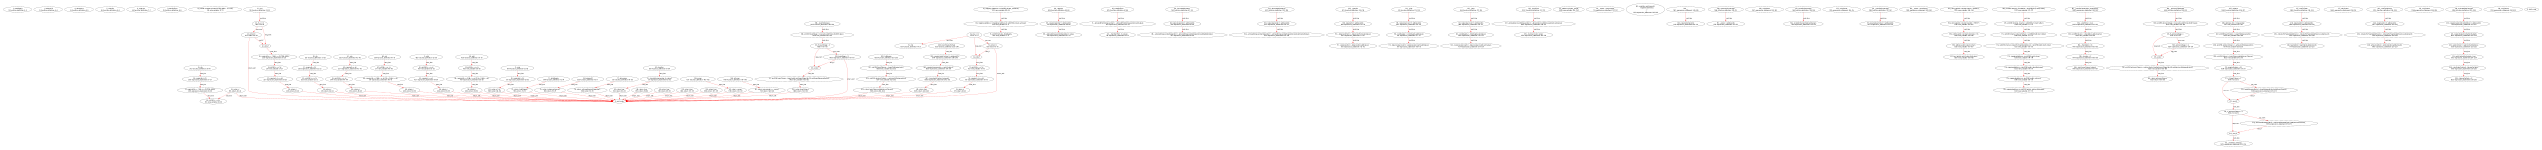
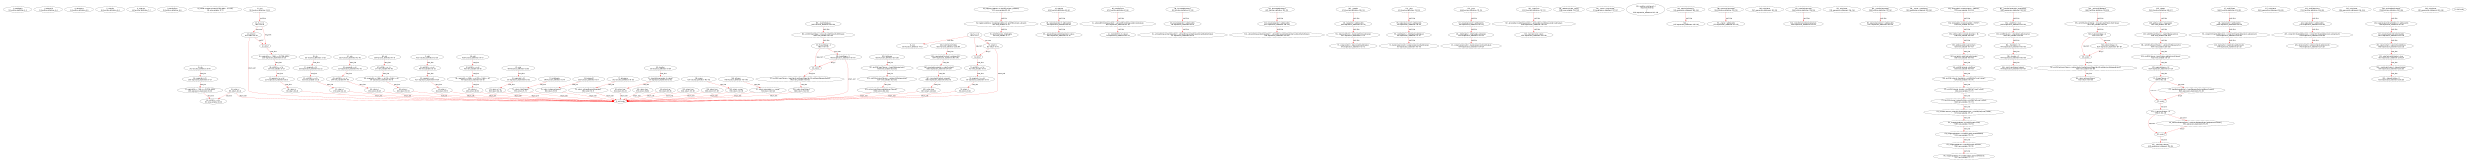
(1686, 16) -> (1686, 16)
(2174, 52) -> (2101, 52)
none -> (1964, 68)
